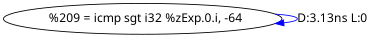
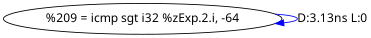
(143, 19) -> (143, 19)
